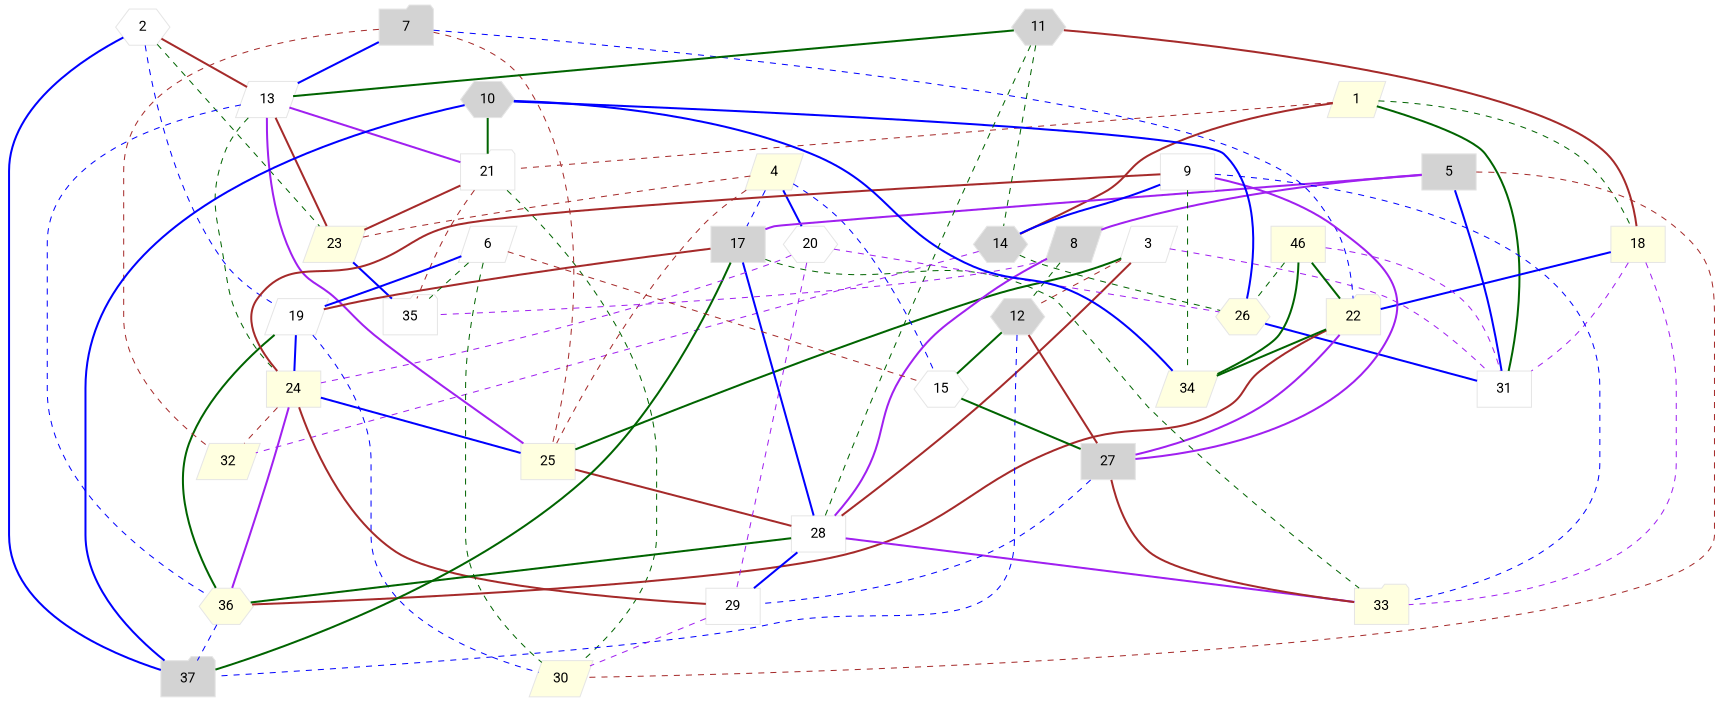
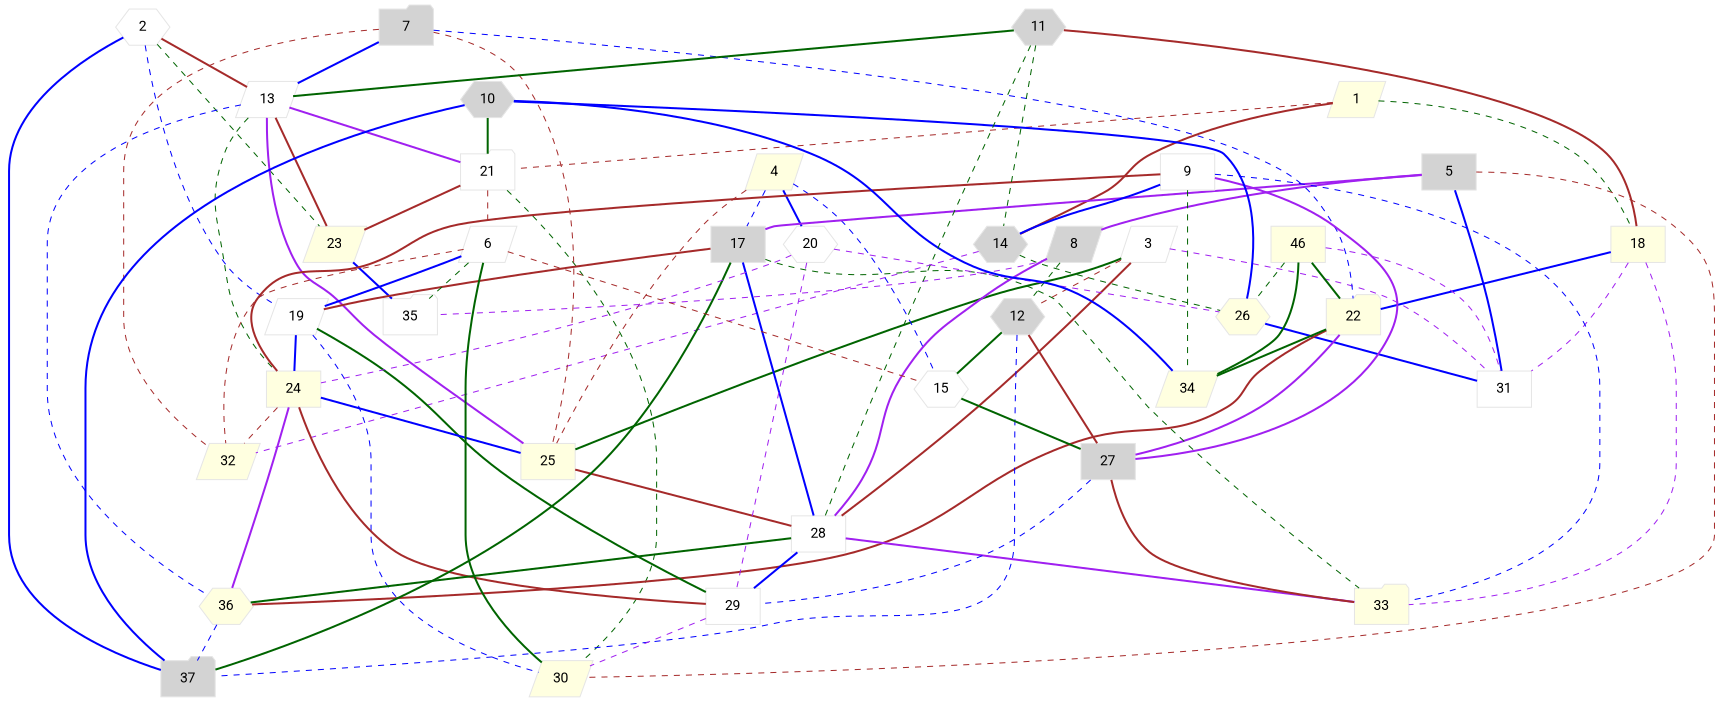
(1508, 201) -> none
(556, 204) -> none
(442, 242) -> (488, 208)
none -> (285, 287)
(188, 449) -> (503, 473)
(466, 475) -> (466, 475)
